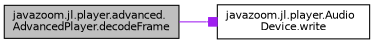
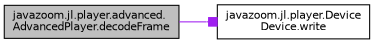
(293, 22) -> (293, 22)
